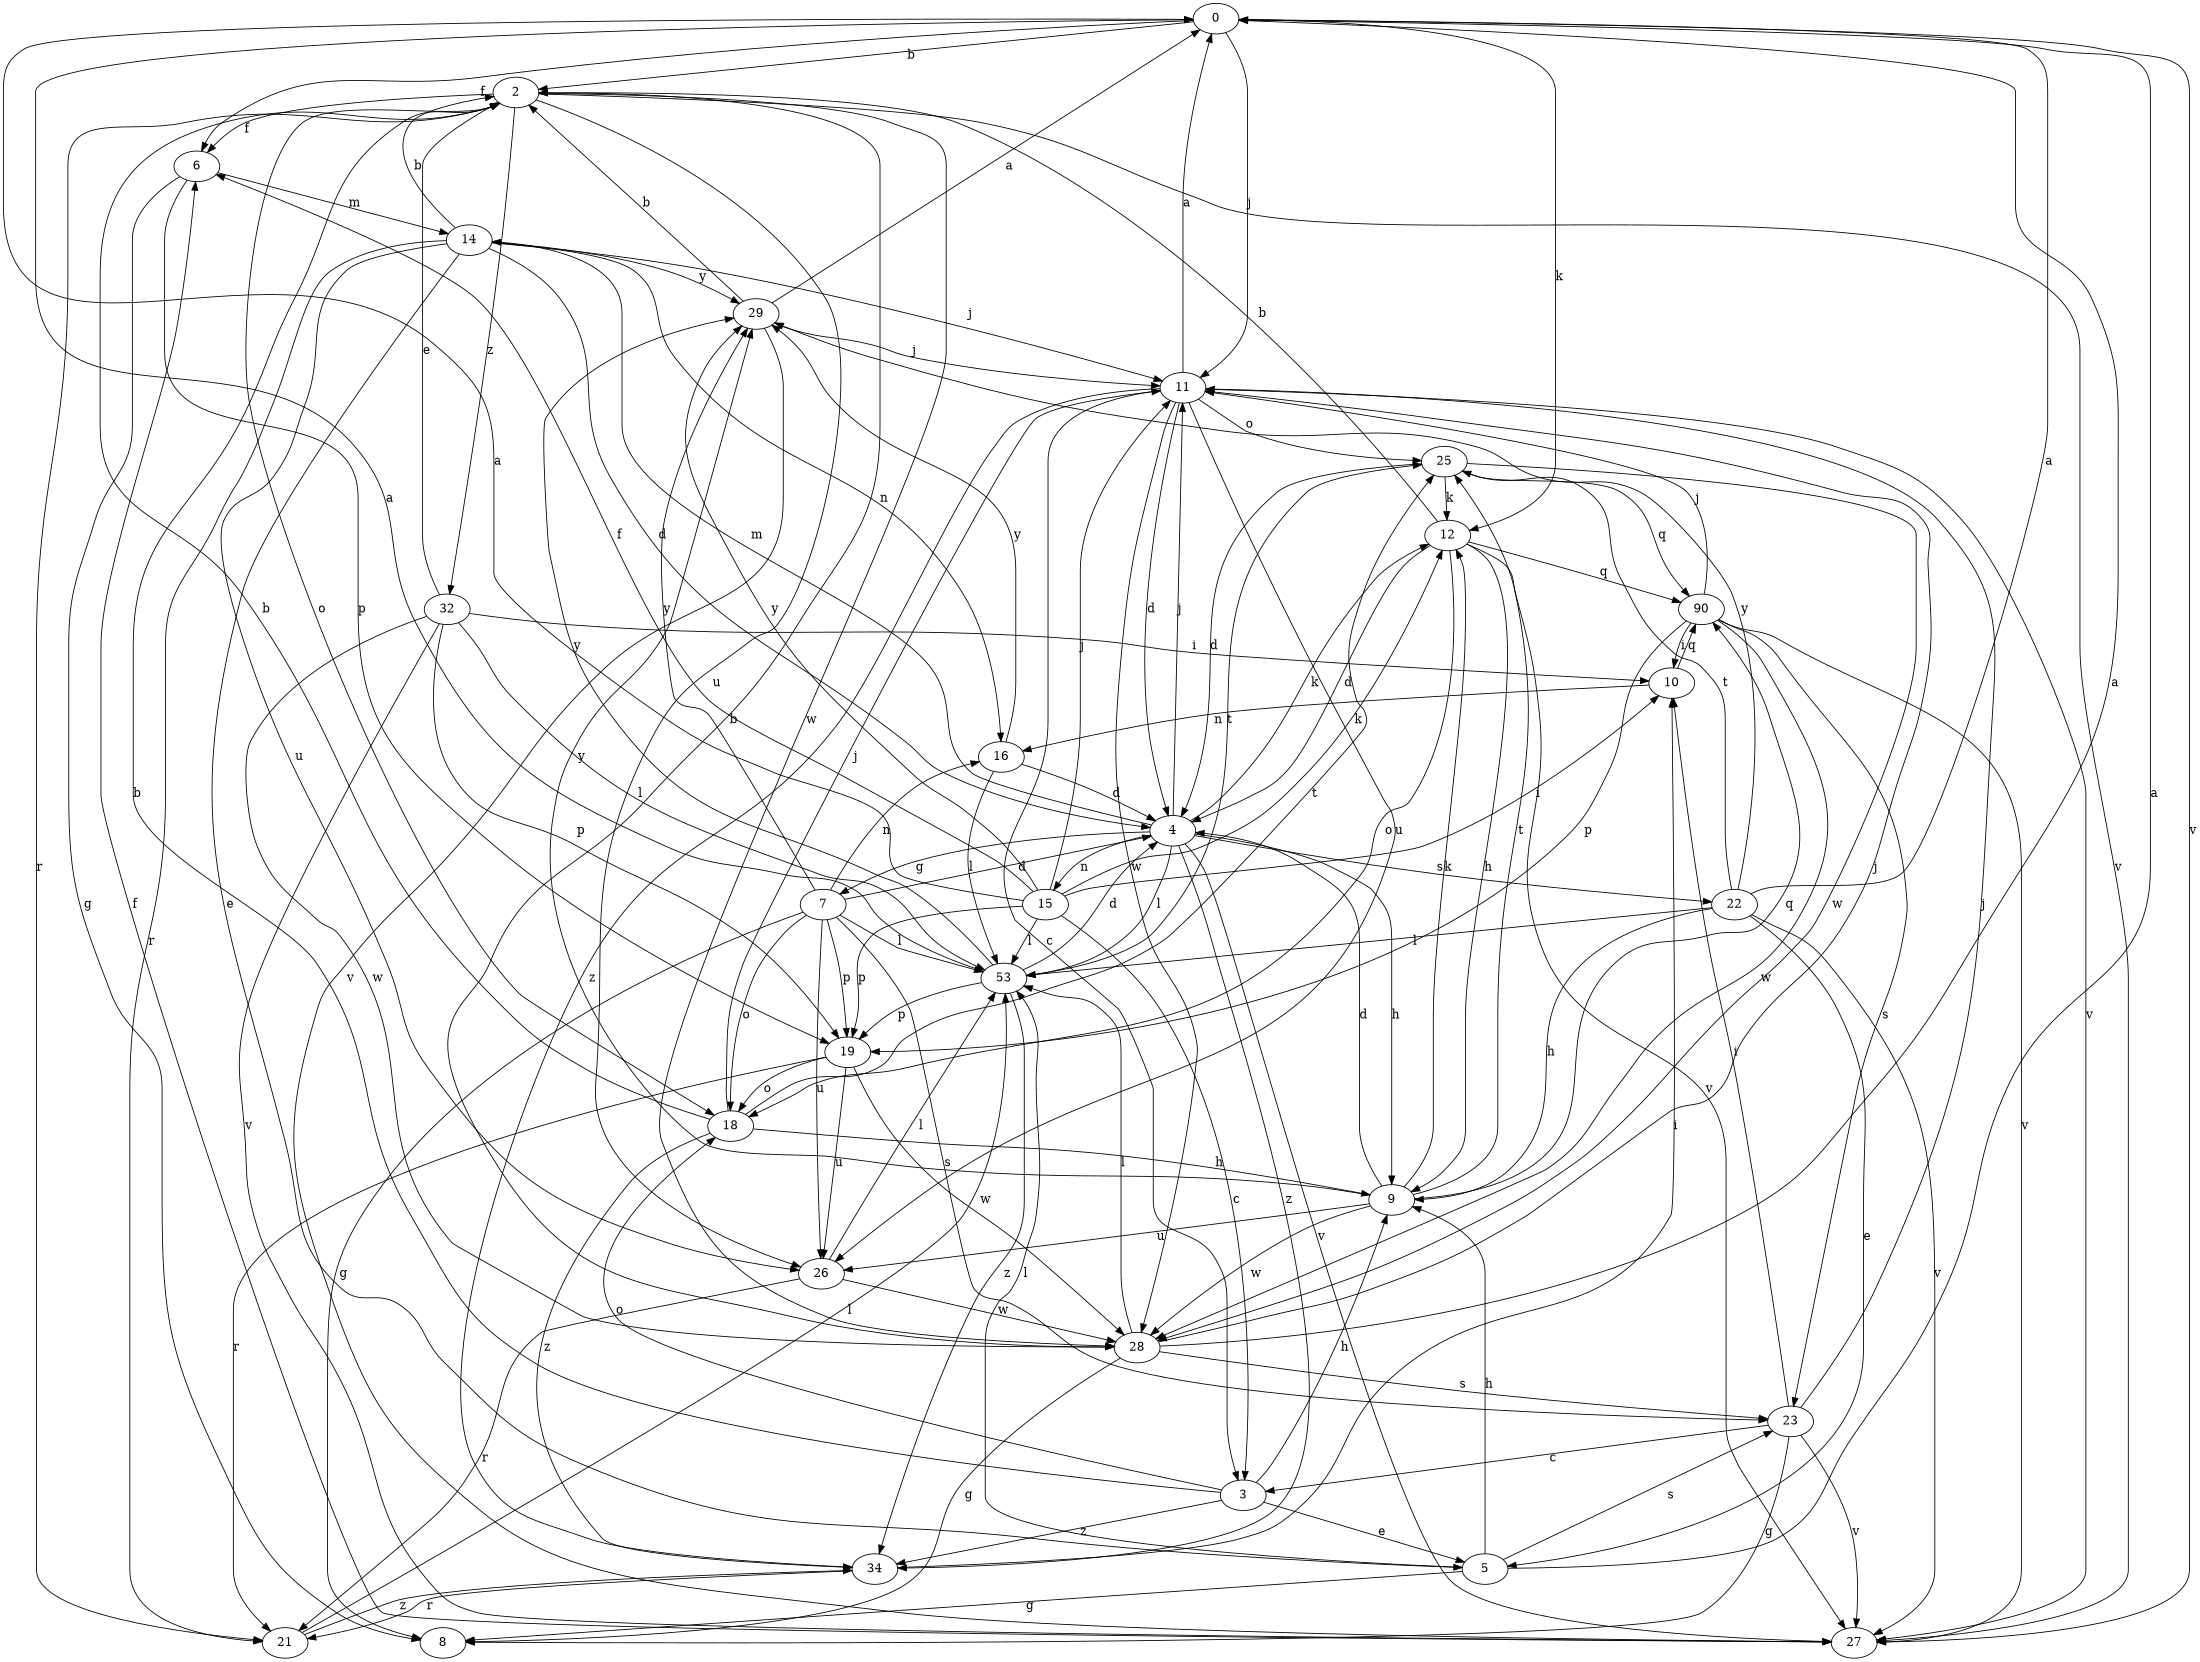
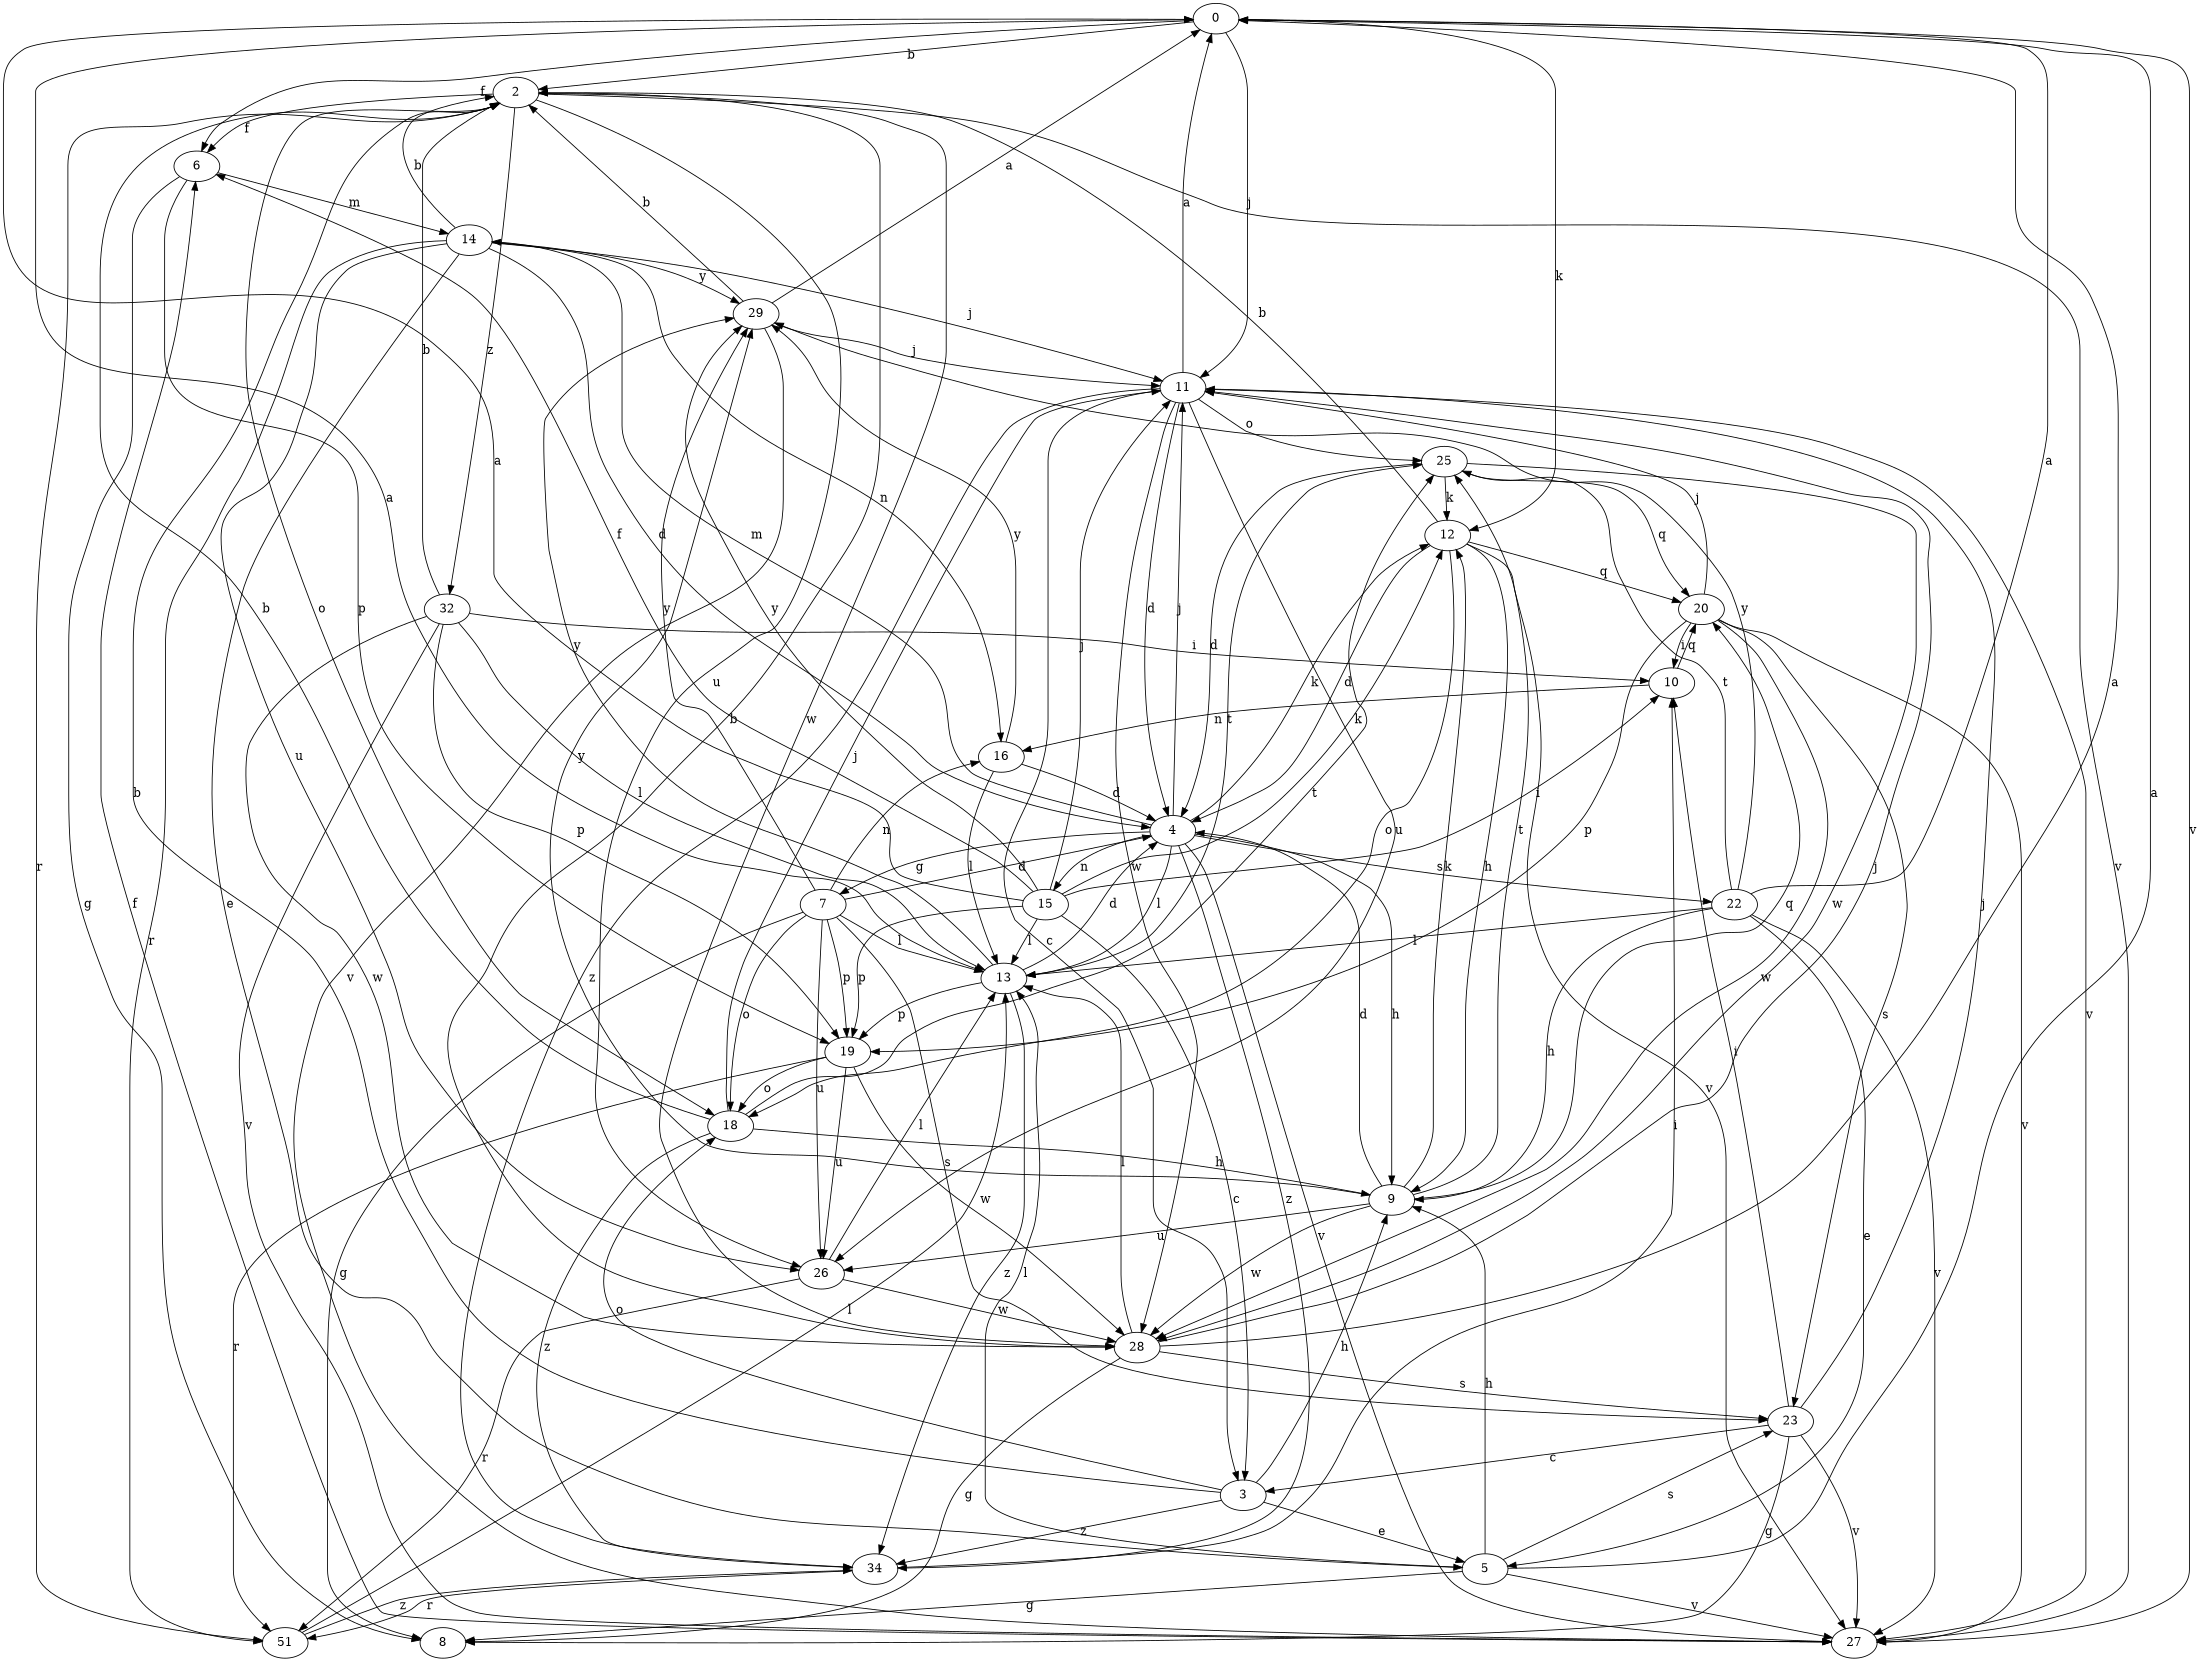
(427, 351) -> (427, 351)
(1701, 609) -> (1701, 609)
(1004, 978) -> (1004, 978)
none -> (1665, 1605)
(285, 1643) -> (285, 1643)
